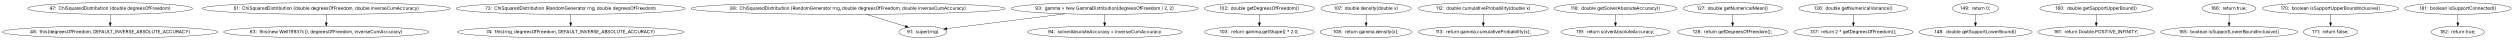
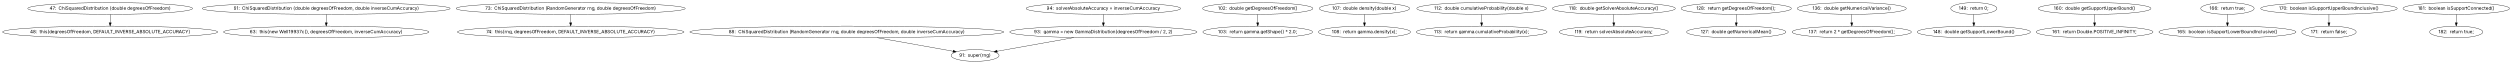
(1105, 19) -> (1103, 19)
(1733, 19) -> (1736, 19)
